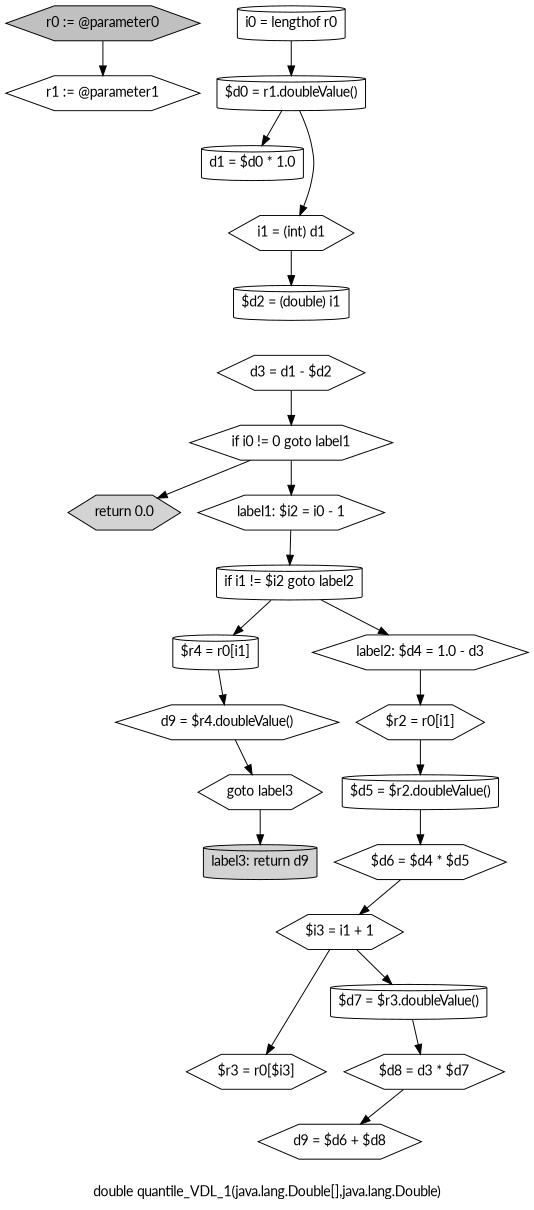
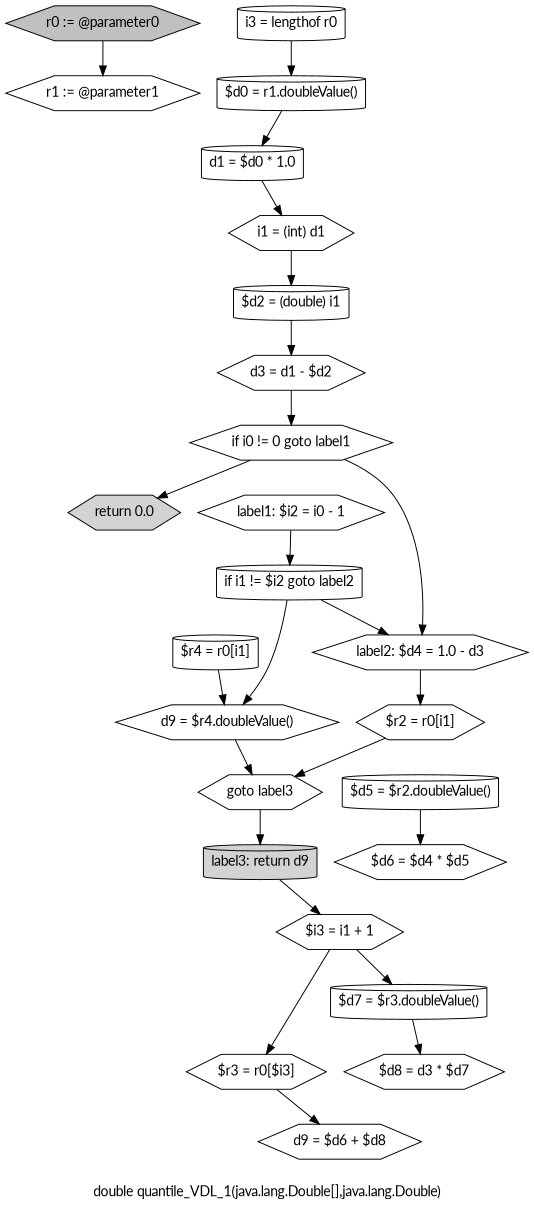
(291, 23) -> (291, 23)
(314, 158) -> (269, 194)
none -> (291, 333)
(291, 473) -> (410, 528)
(256, 614) -> (275, 651)
(420, 752) -> (345, 755)
(384, 894) -> (296, 894)
(386, 1104) -> (294, 1104)
